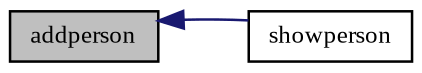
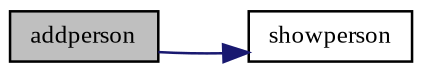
(216, 20) -> (191, 53)
